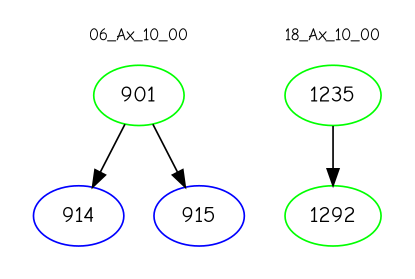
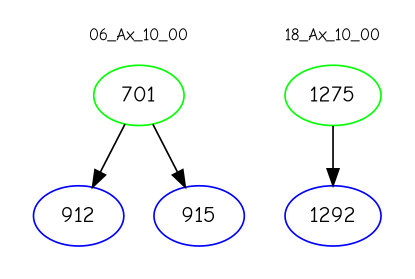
(139, 95) -> (139, 95)
(333, 95) -> (333, 95)
(79, 216) -> (79, 216)
(333, 216) -> (333, 216)
